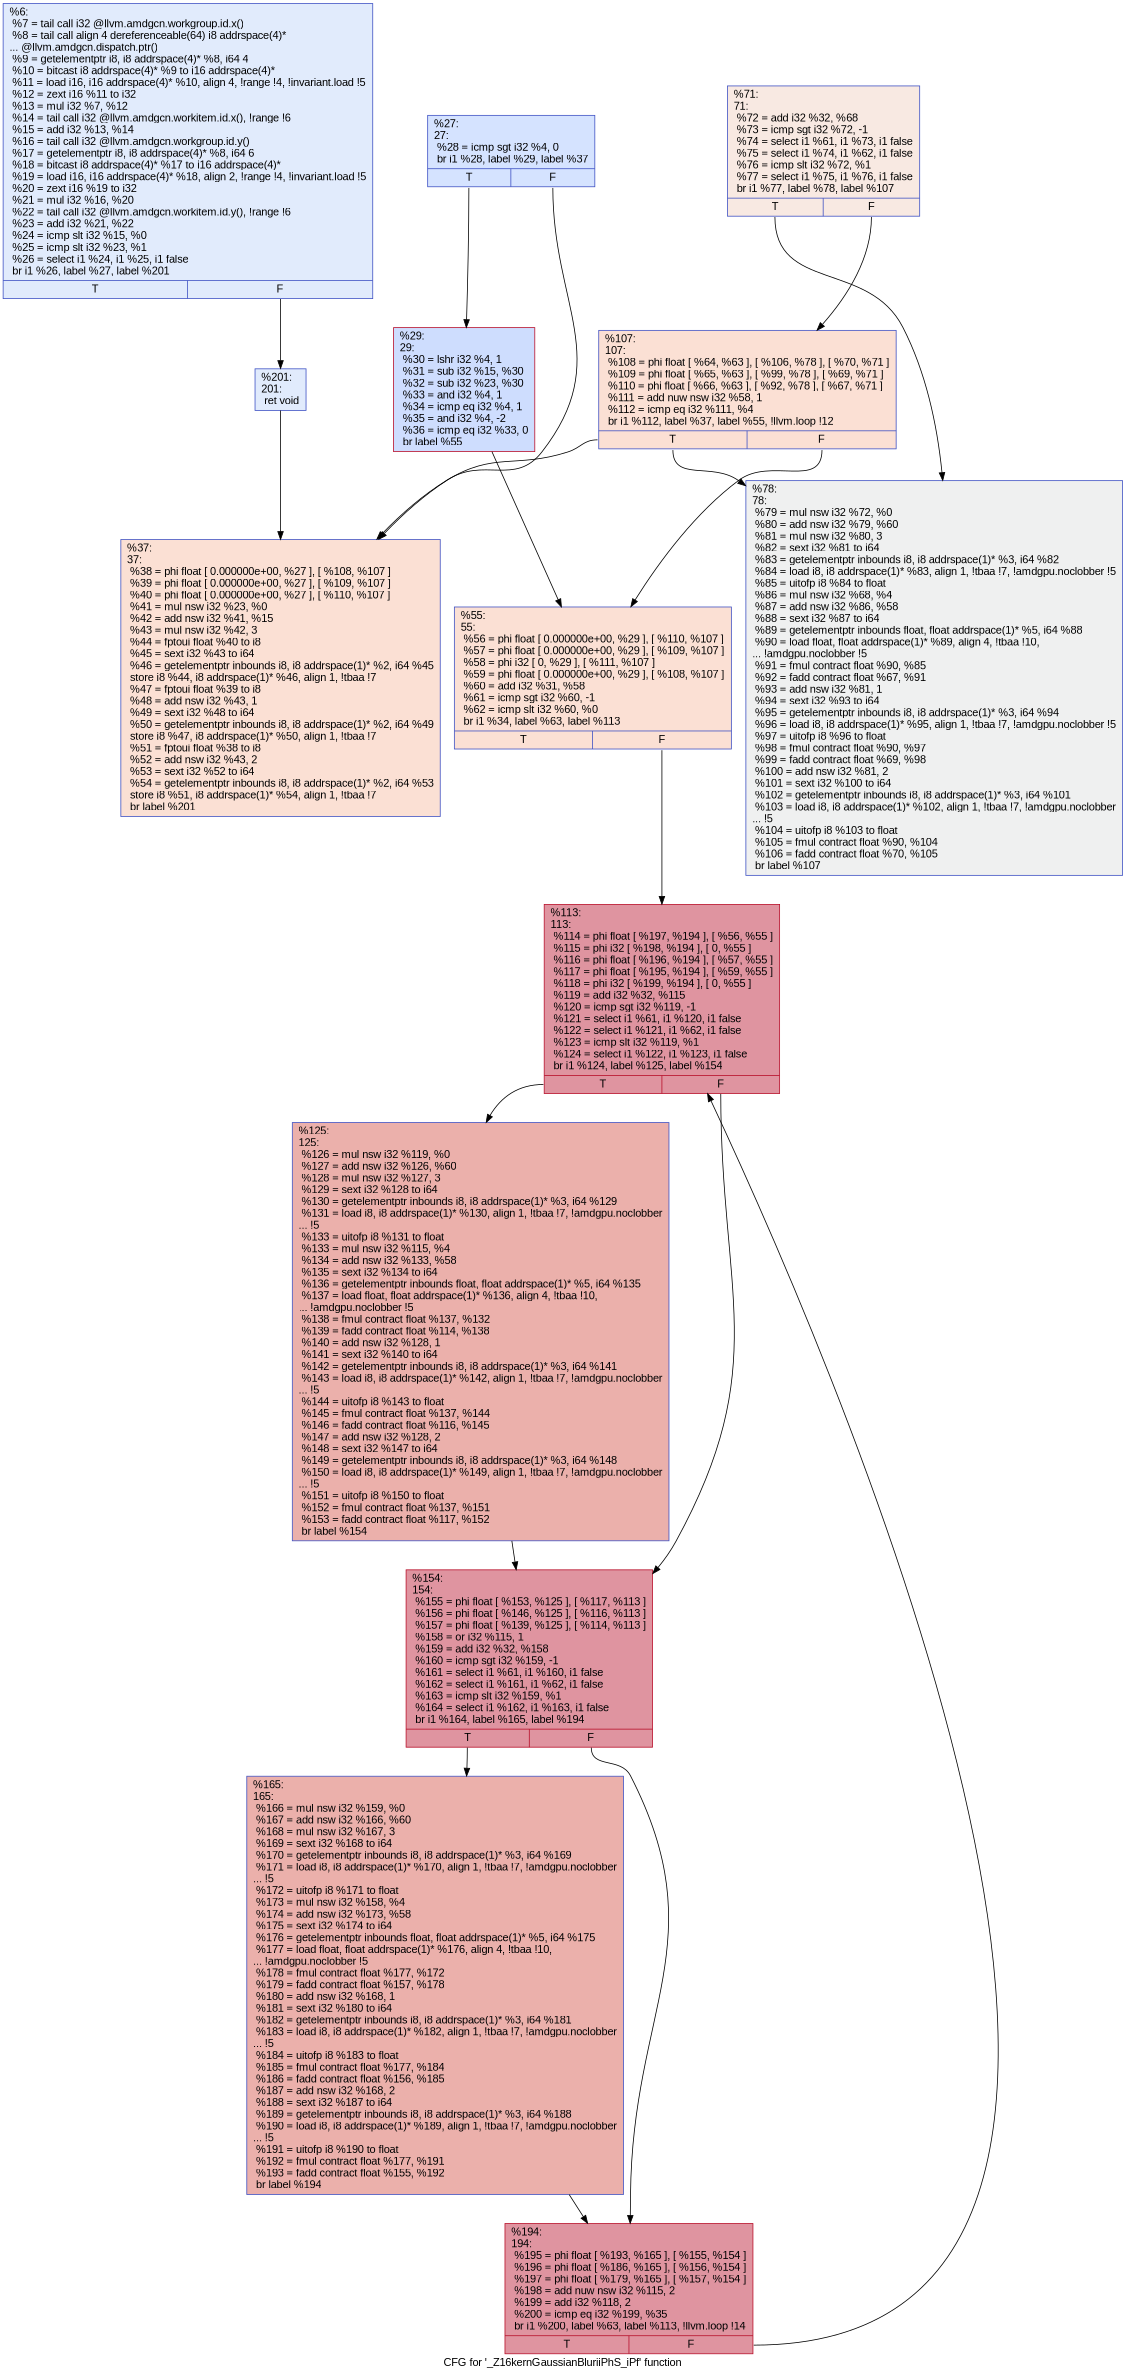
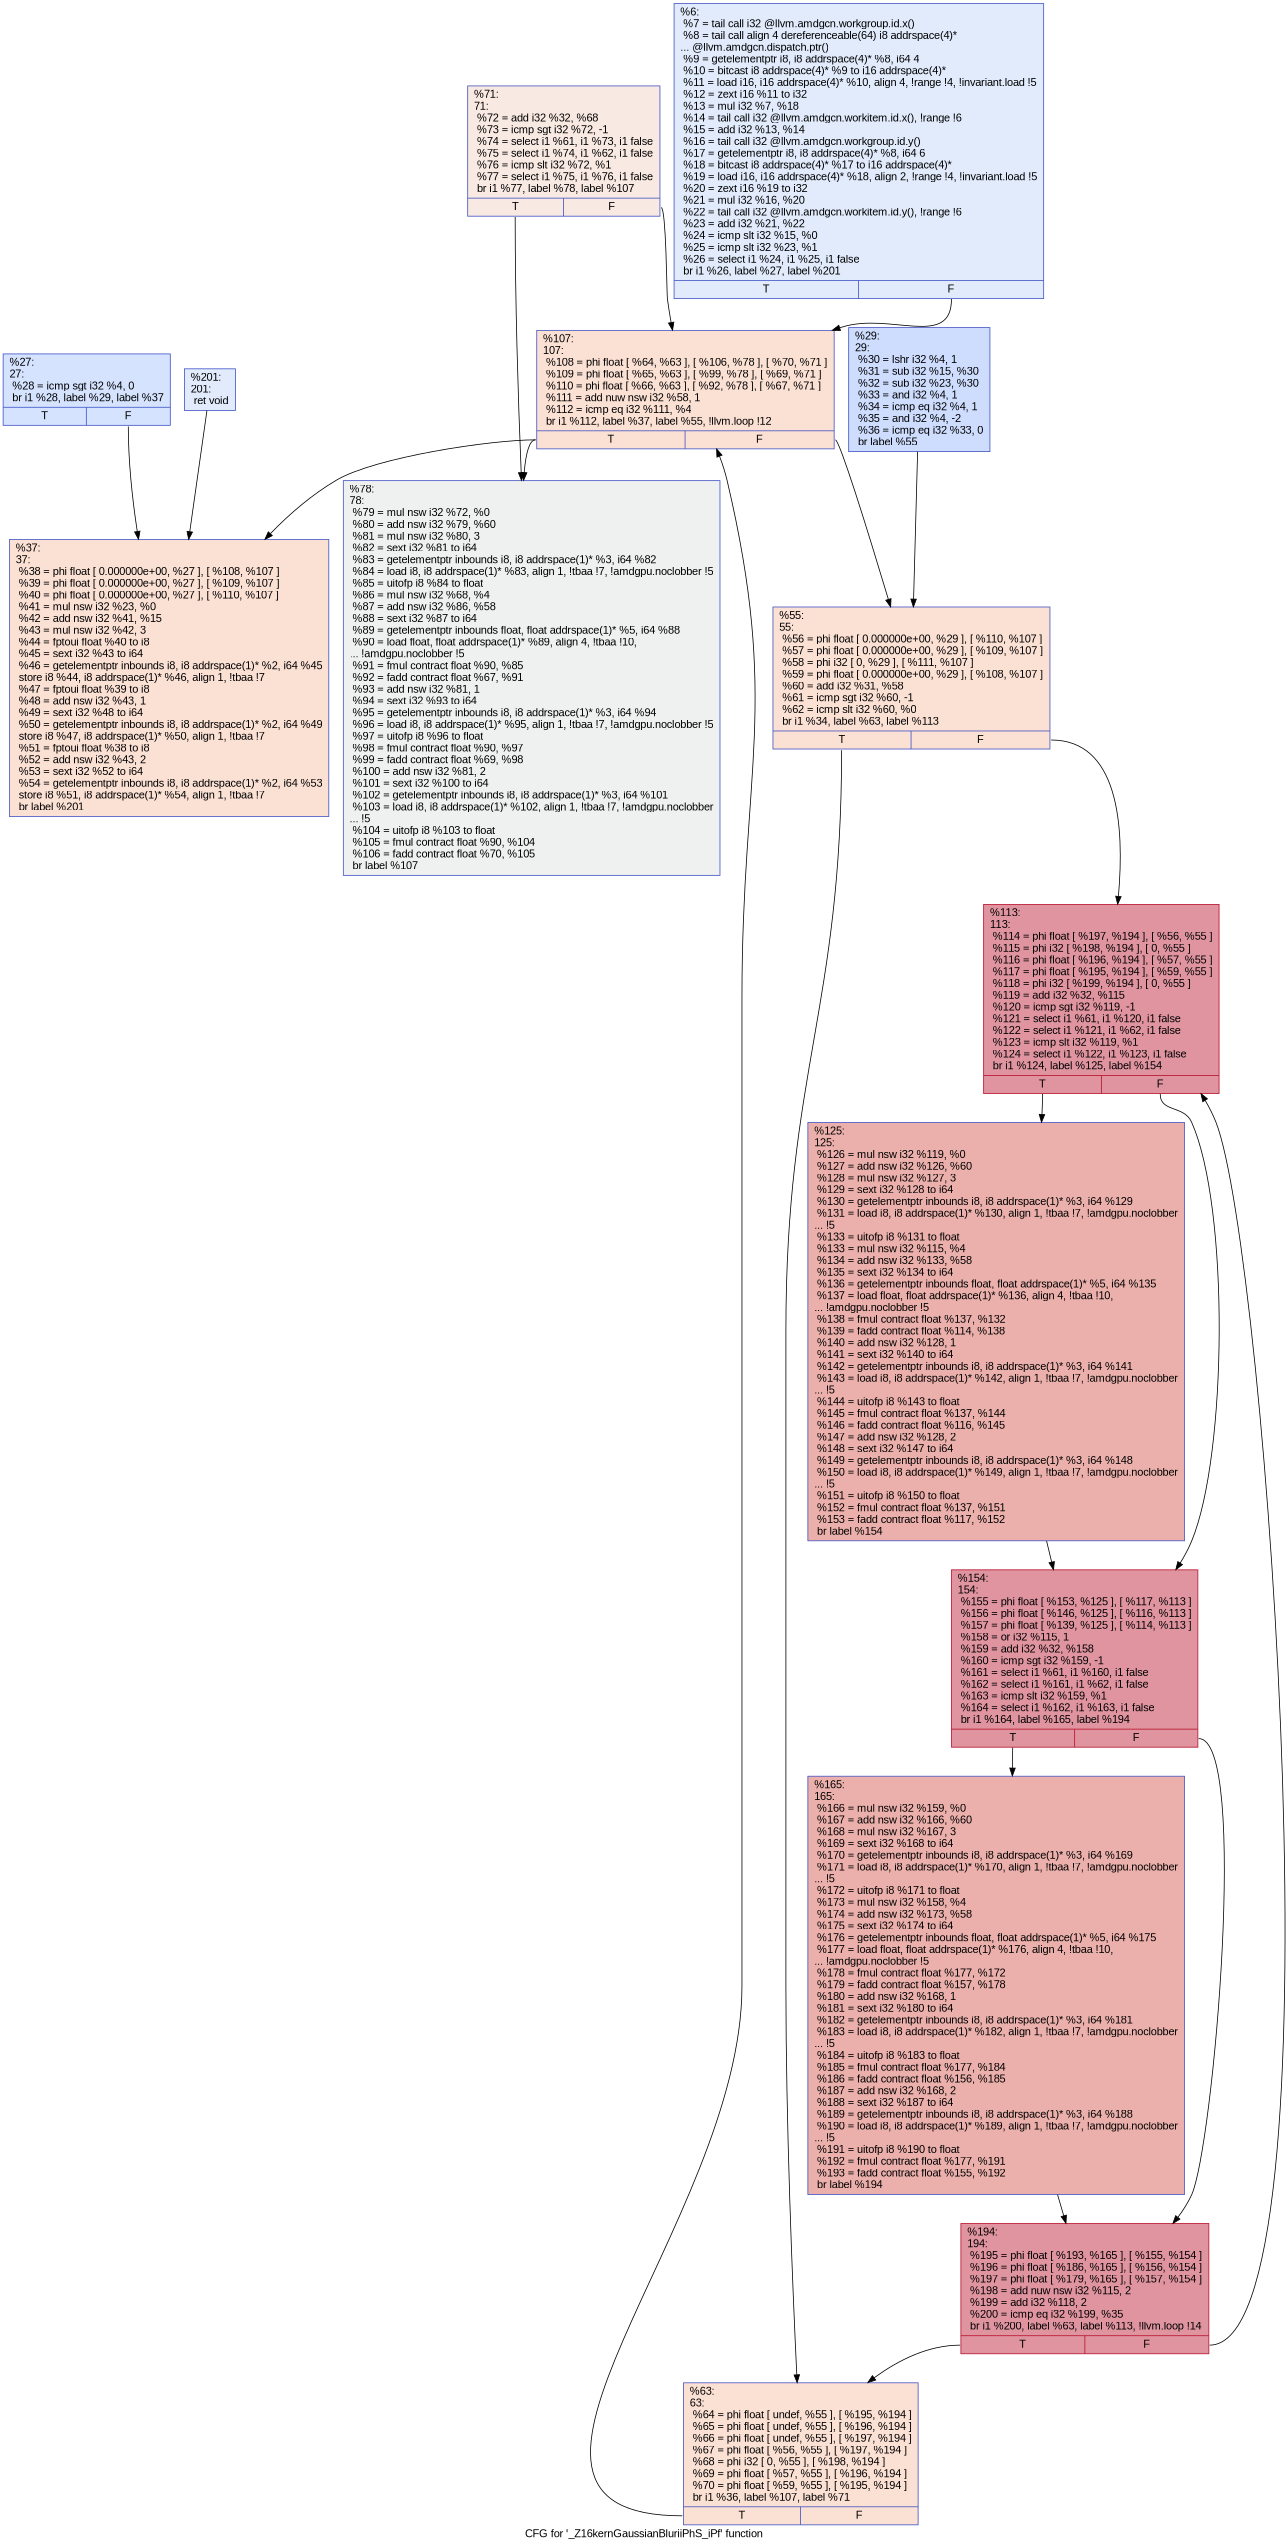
(69, 106) -> (740, 106)
(468, 254) -> none
(281, 330) -> (904, 325)
(464, 390) -> (919, 390)
none -> (801, 2454)
